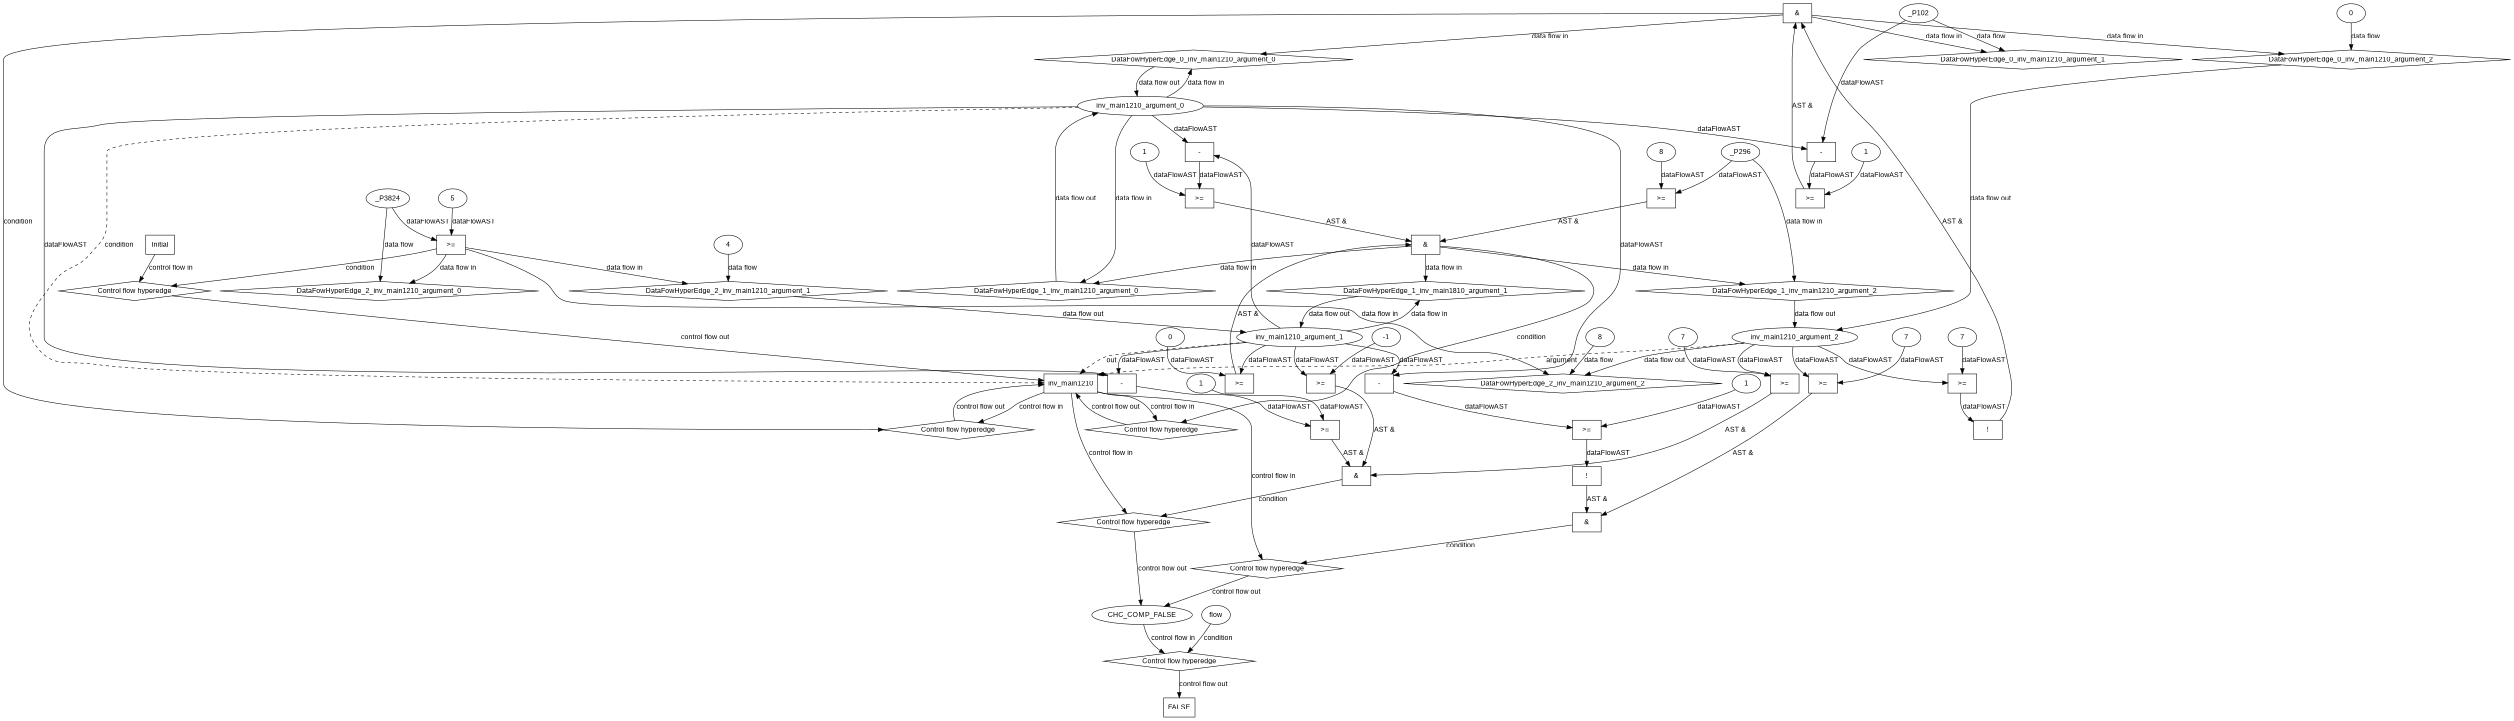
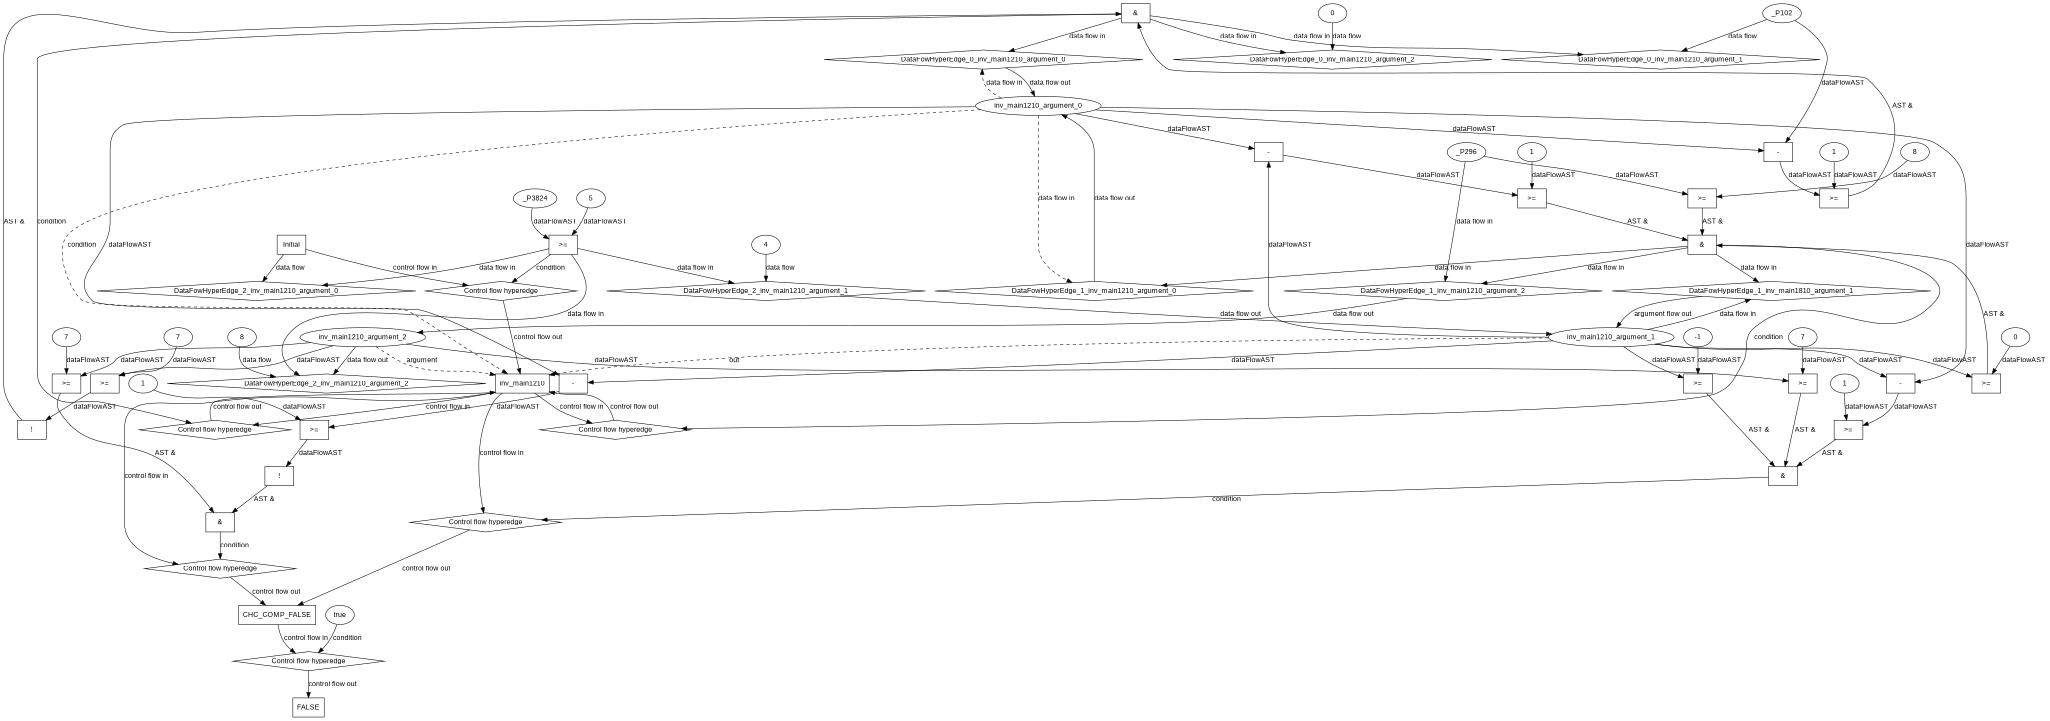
(1181, 88) -> (988, 89)
(1970, 109) -> none
(1115, 203) -> (1038, 204)
(384, 242) -> (275, 266)
(1330, 314) -> (1663, 314)
(1142, 615) -> (277, 615)
(1216, 615) -> (340, 615)
